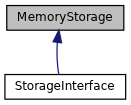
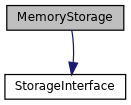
(57, 59) -> (73, 46)
